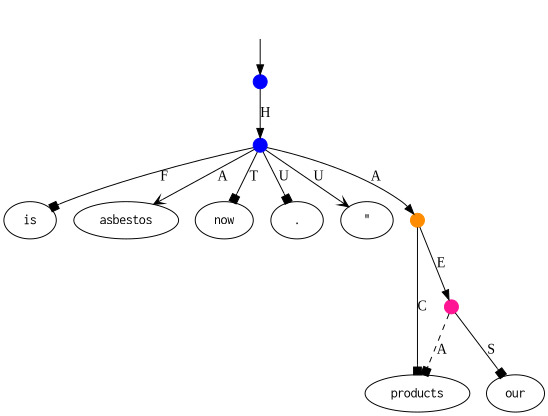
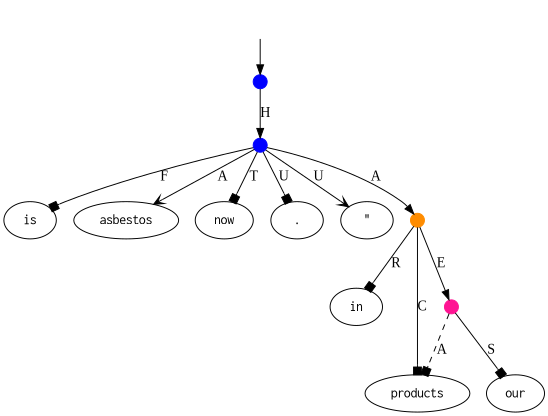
none -> (356, 307)
